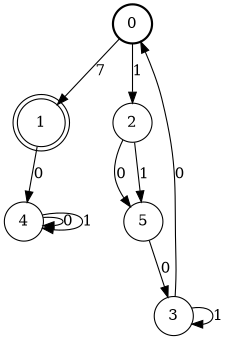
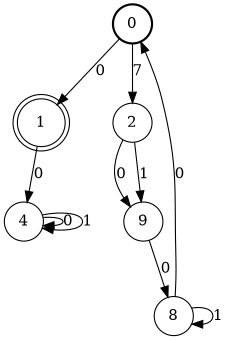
(101, 71) -> (101, 71)
(138, 71) -> (138, 71)
(143, 222) -> (143, 222)
(174, 316) -> (174, 316)
